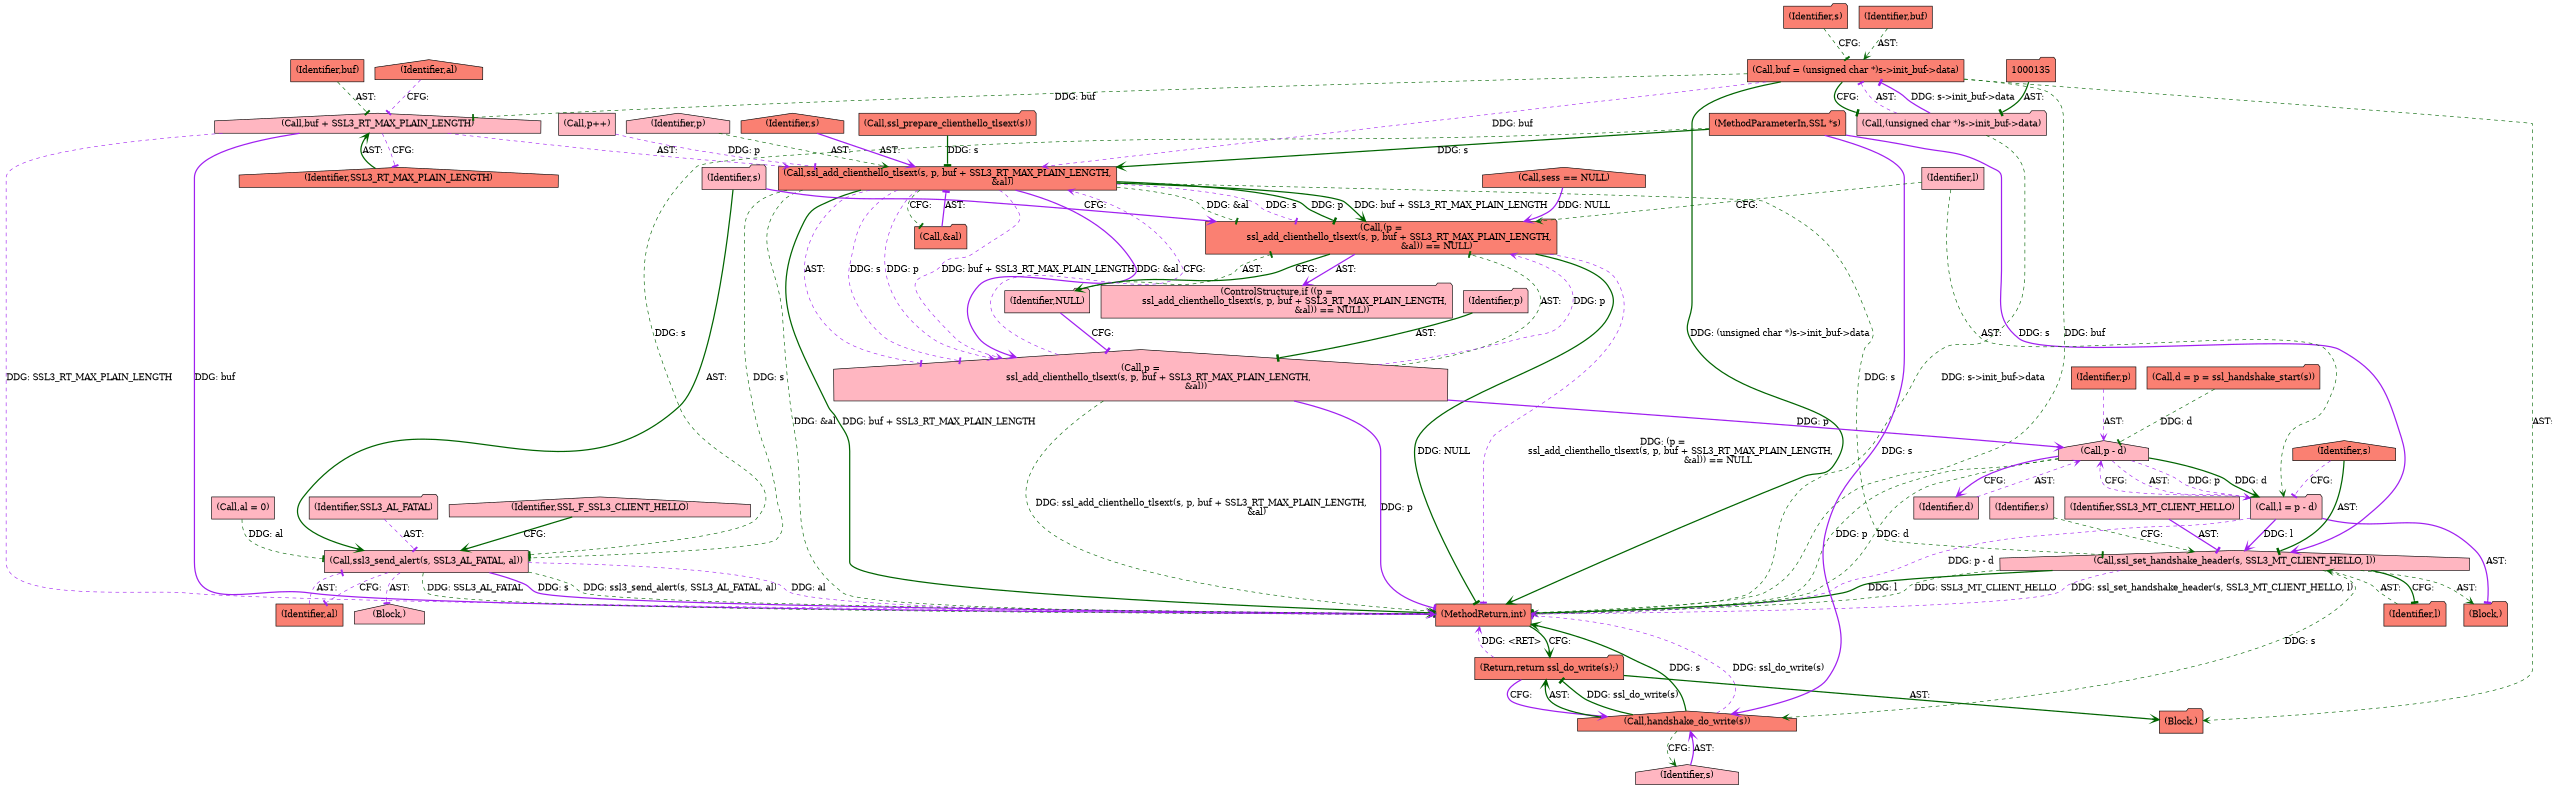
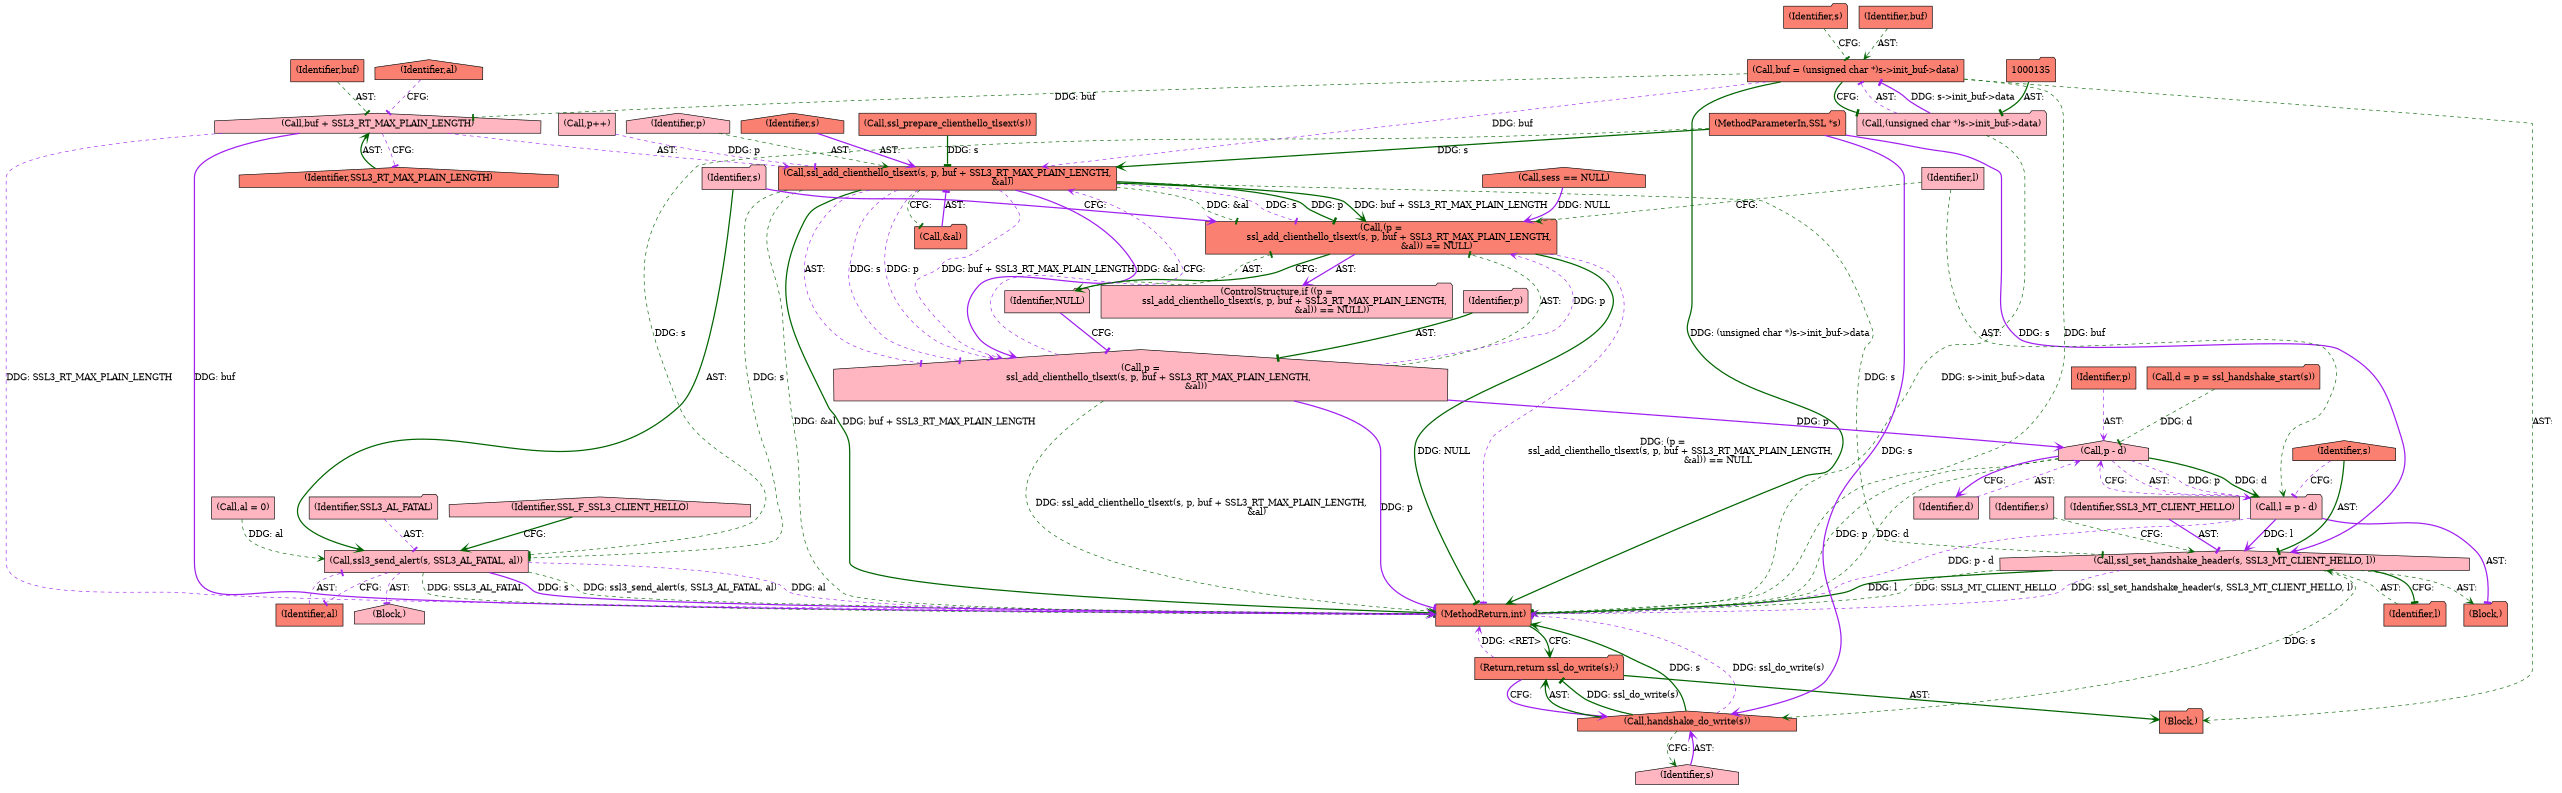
(948, 124) -> (948, 124)
(273, 551) -> (272, 550)
